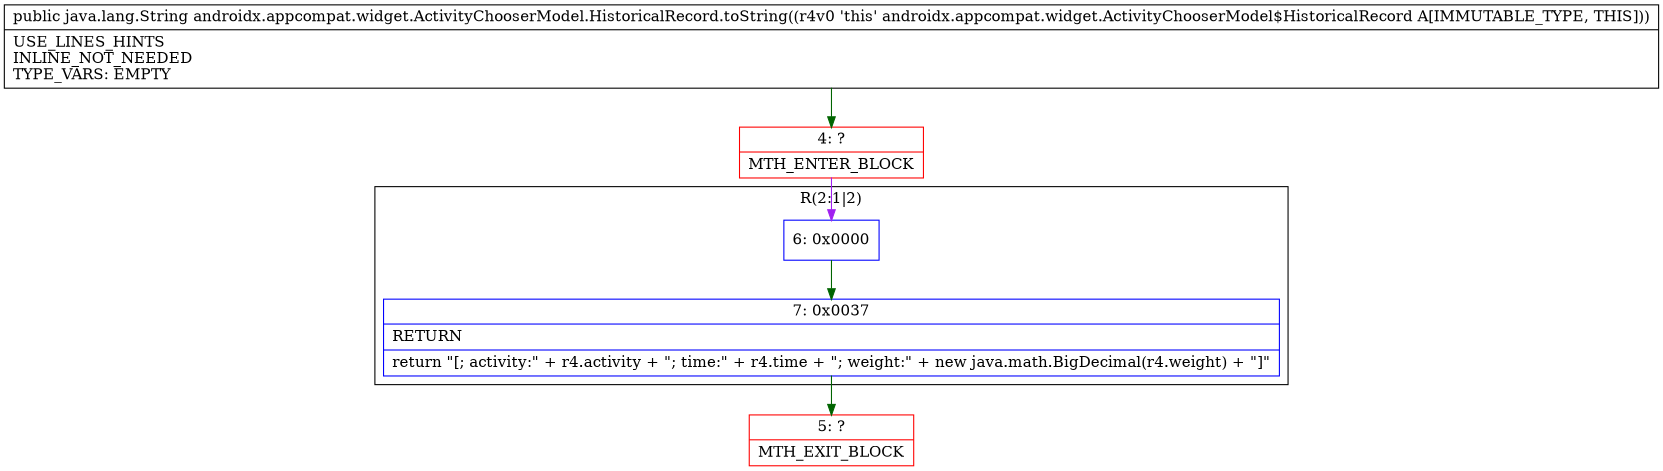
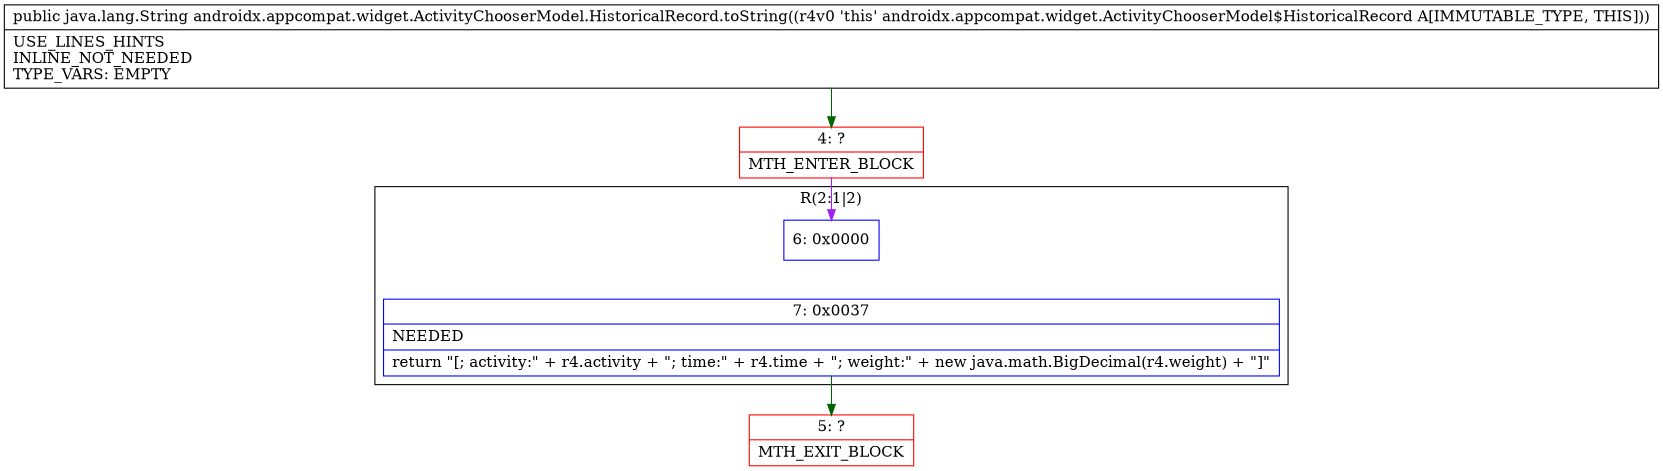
(831, 274) -> none
(427, 336) -> (428, 336)
